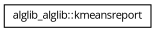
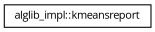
(78, 16) -> (78, 16)
